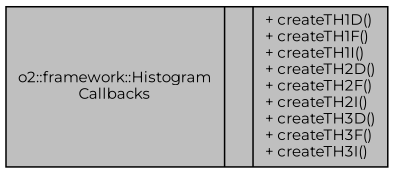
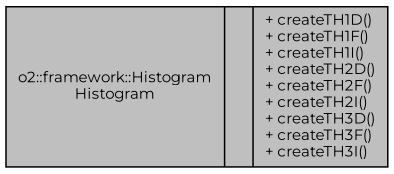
(115, 94) -> (115, 94)
